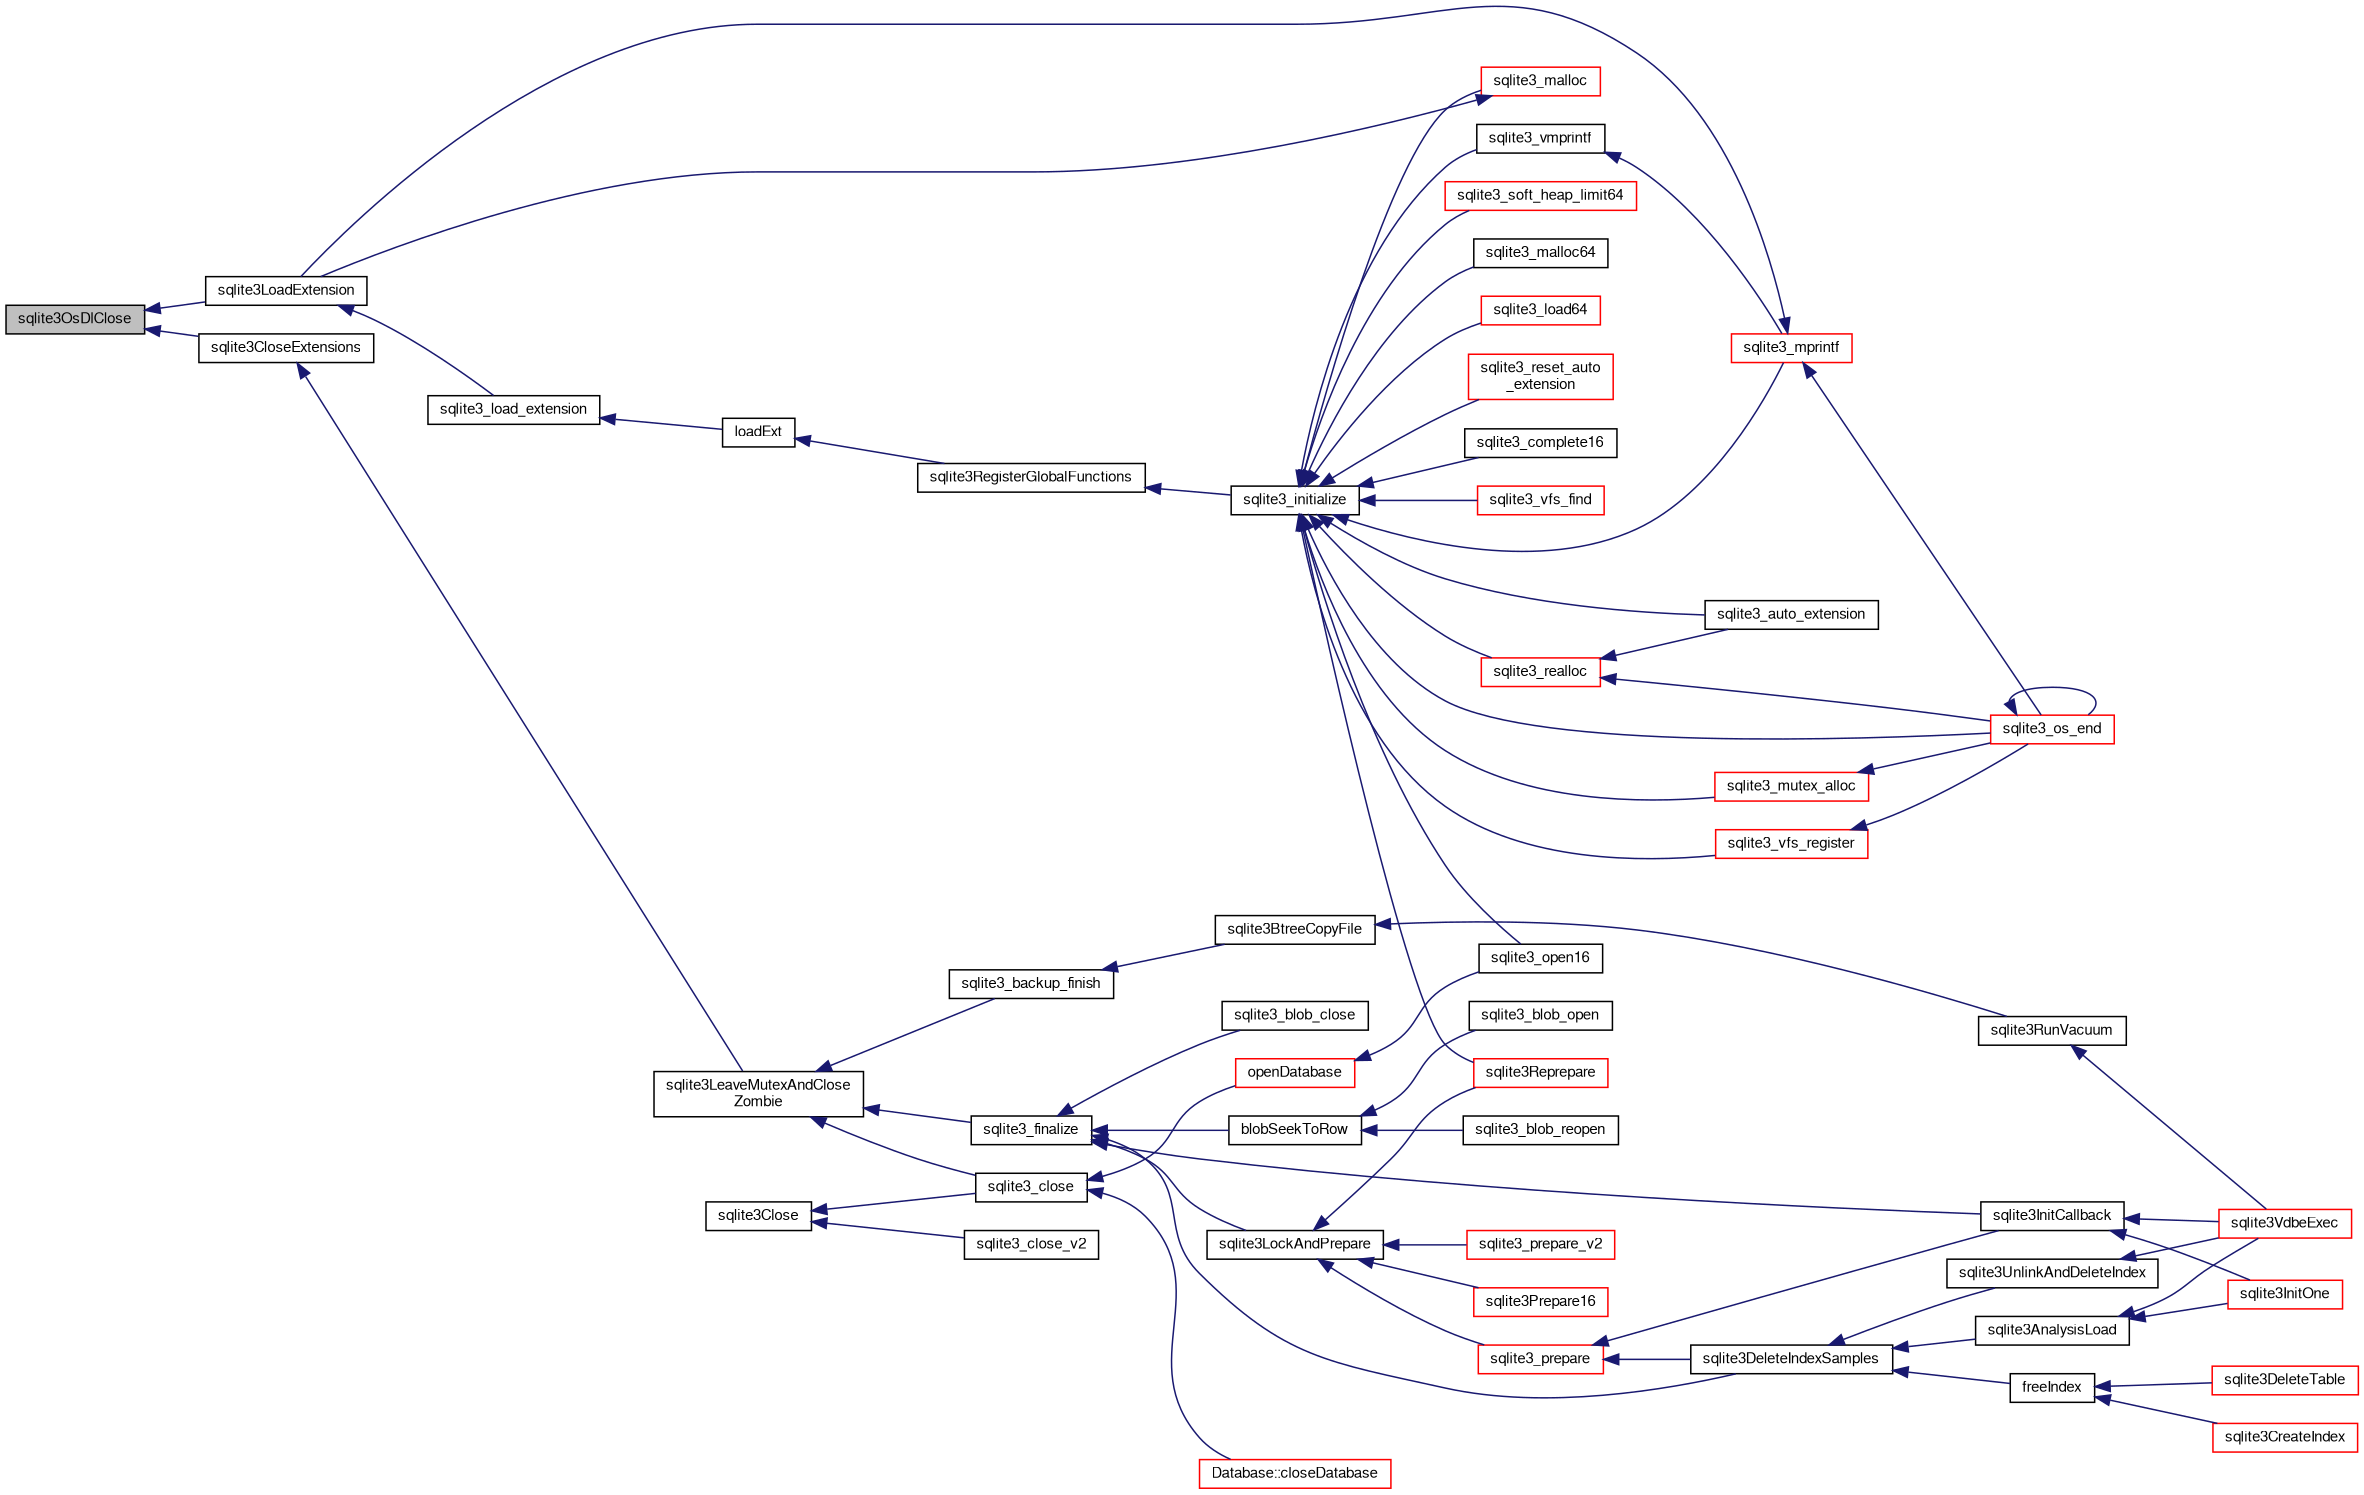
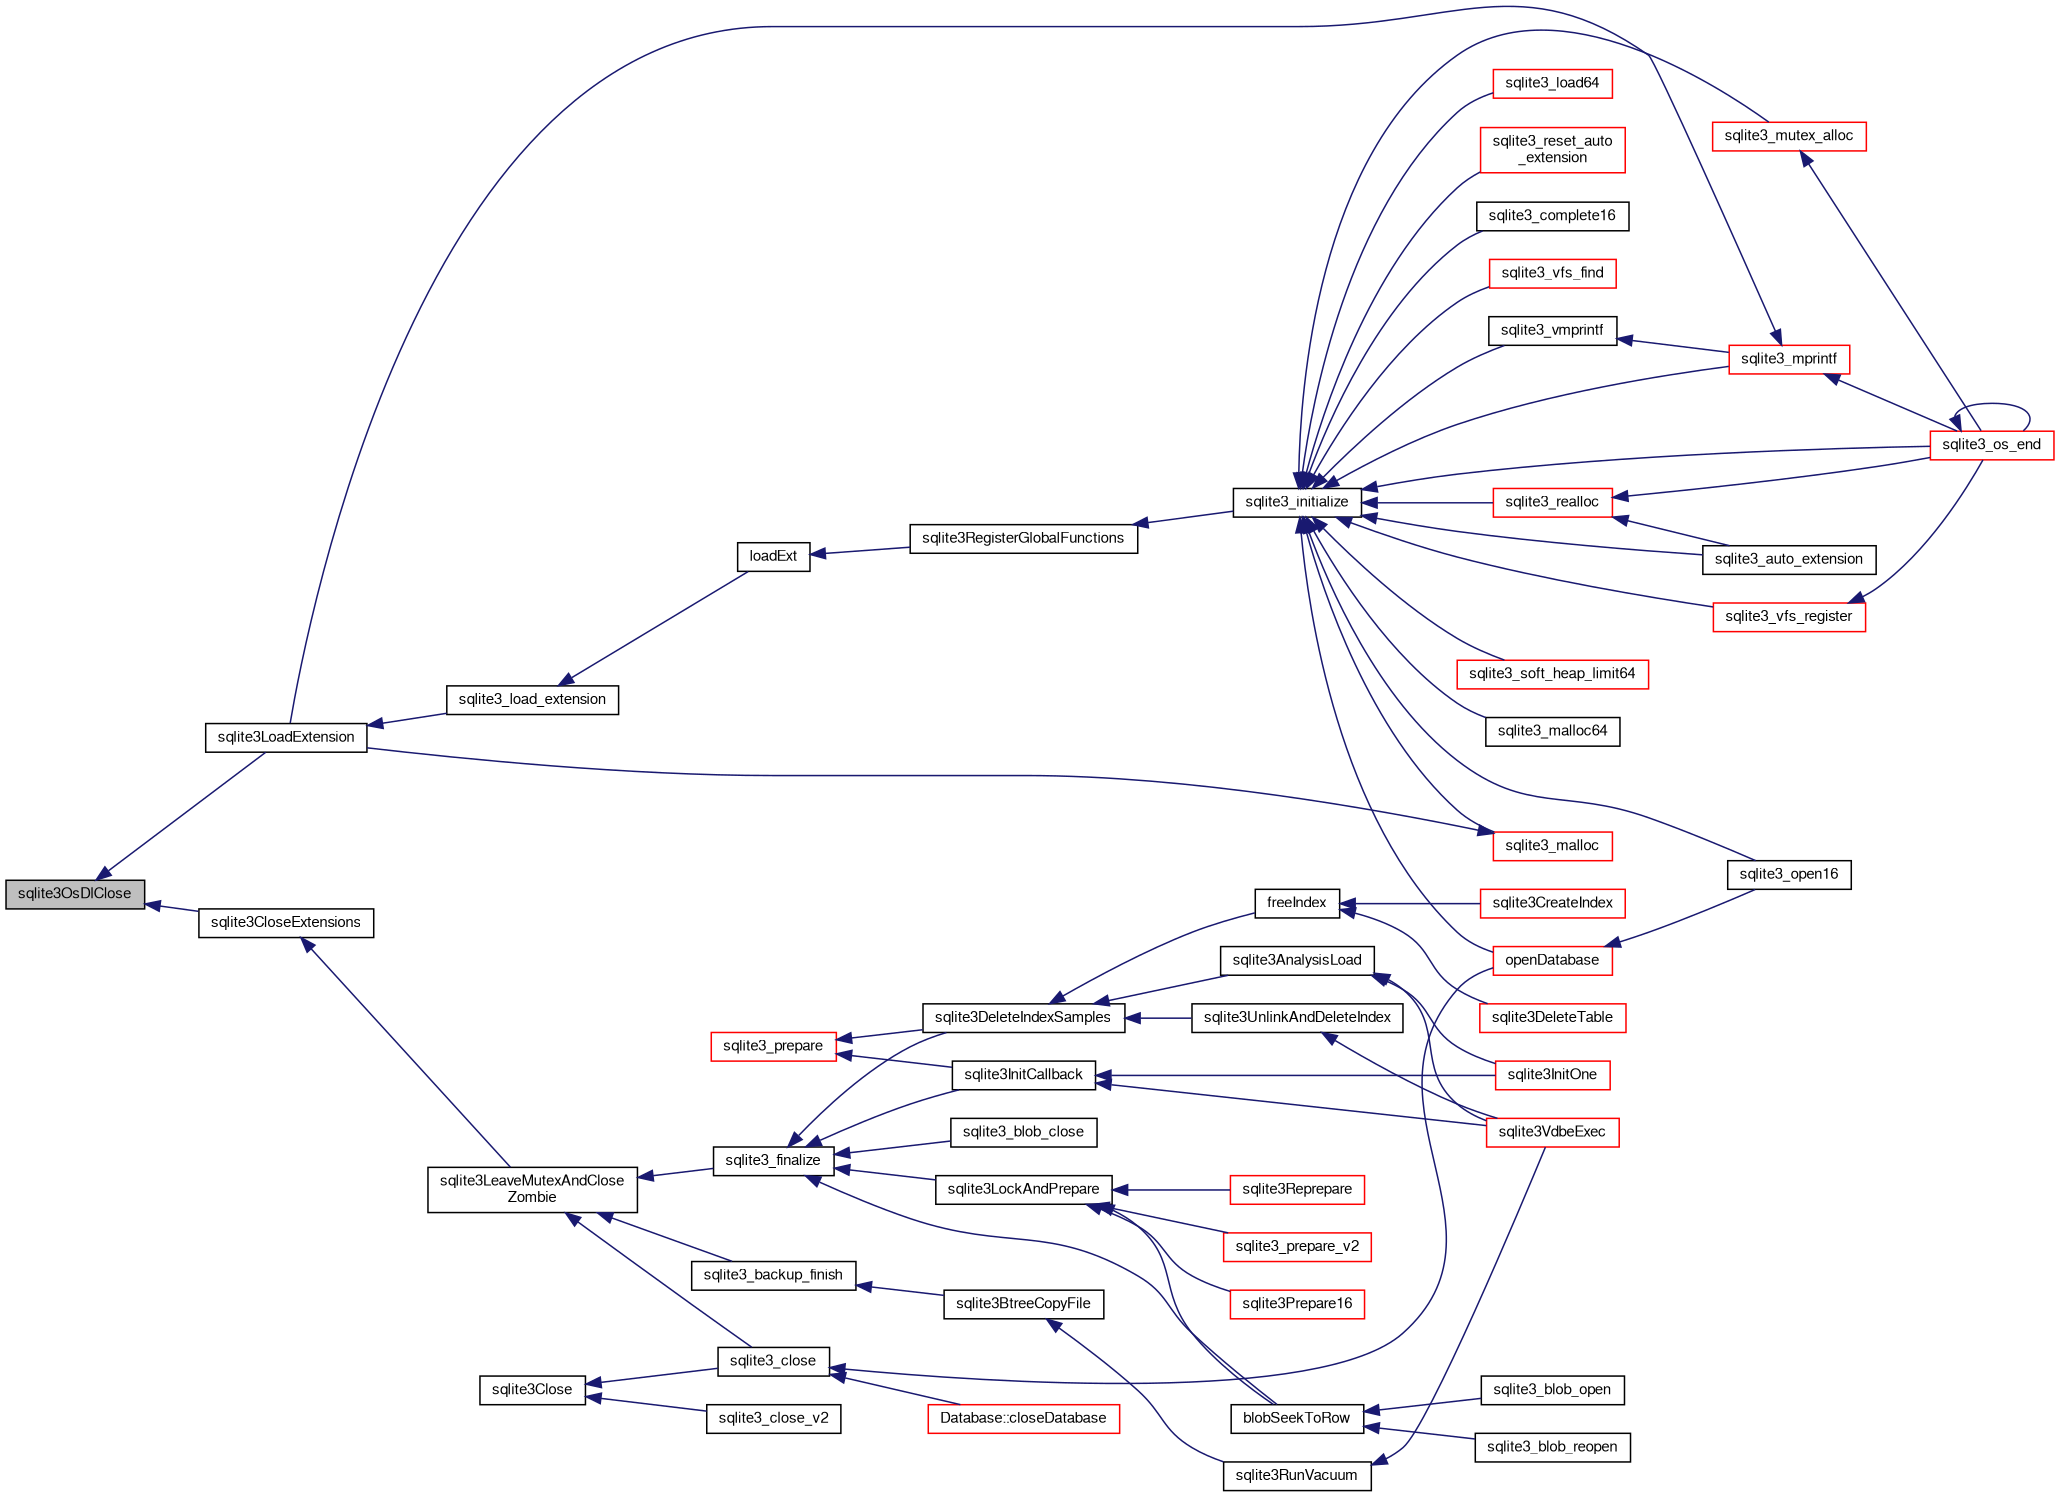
(1367, 807) -> (1353, 766)
(1405, 1311) -> (1171, 1291)
